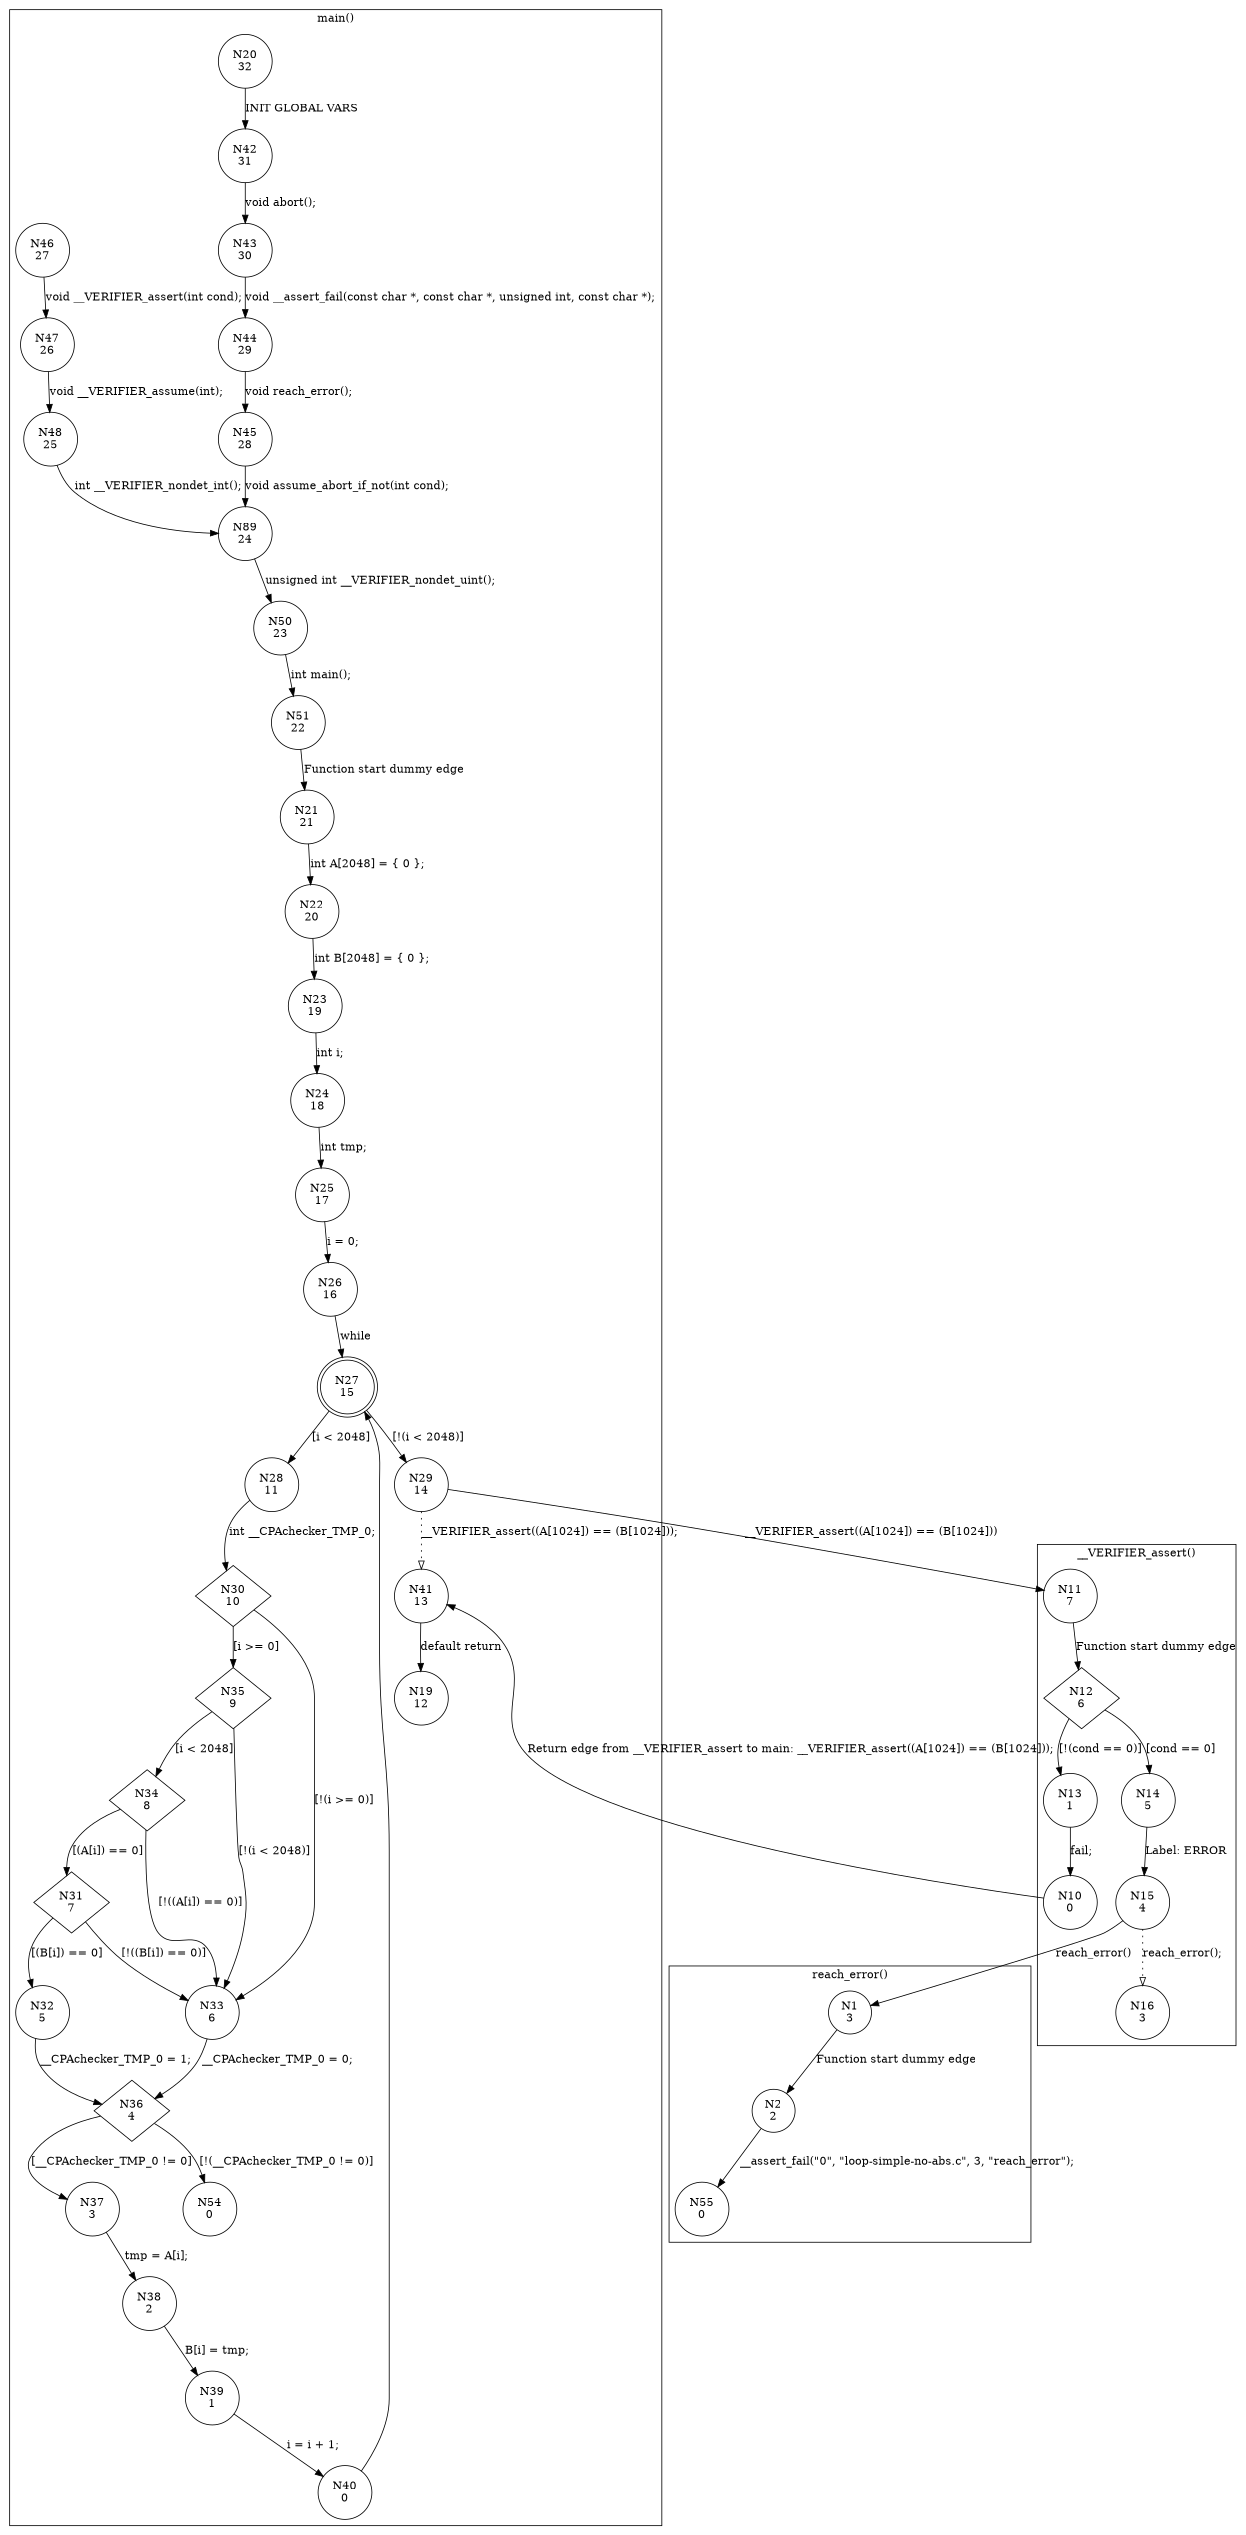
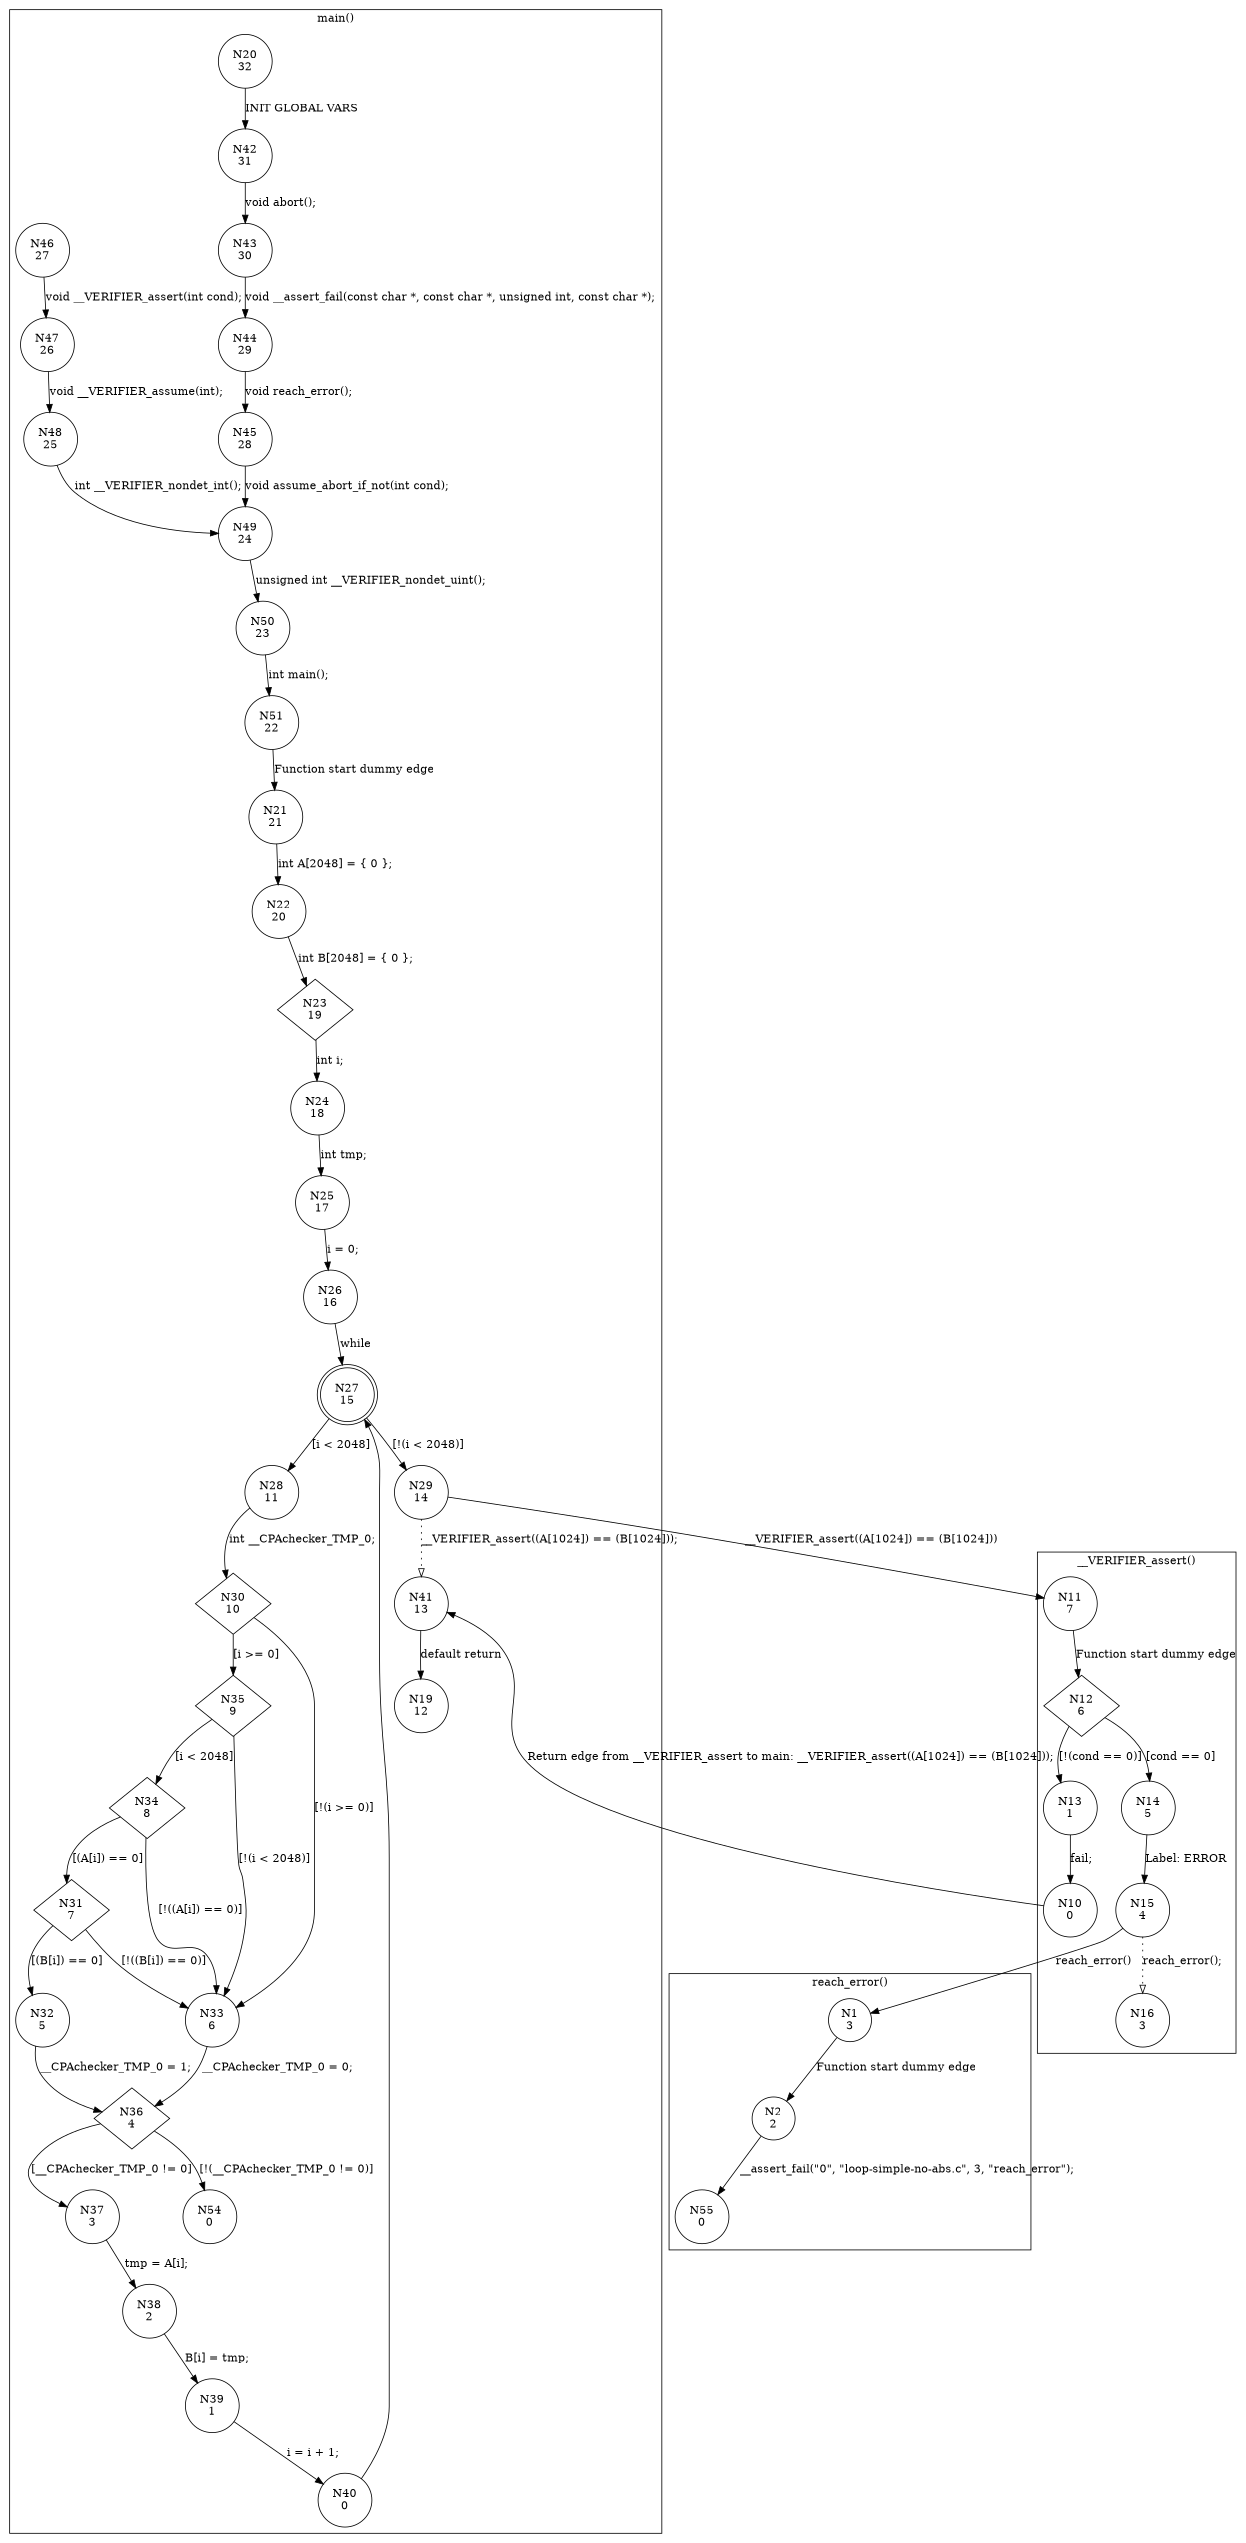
(245, 534) -> (245, 534)
(315, 1006) -> (315, 1010)
